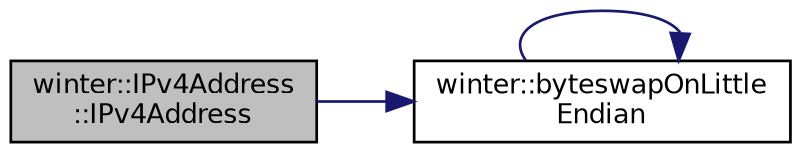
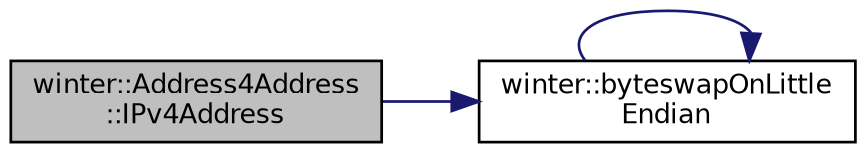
(164, 102) -> (196, 102)
